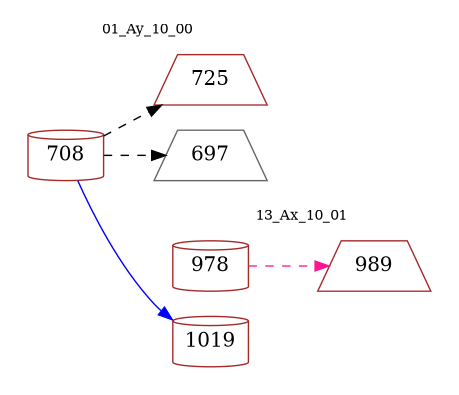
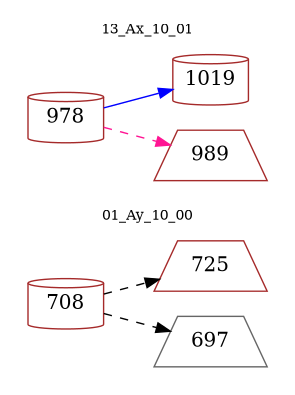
(114, 249) -> (131, 101)
